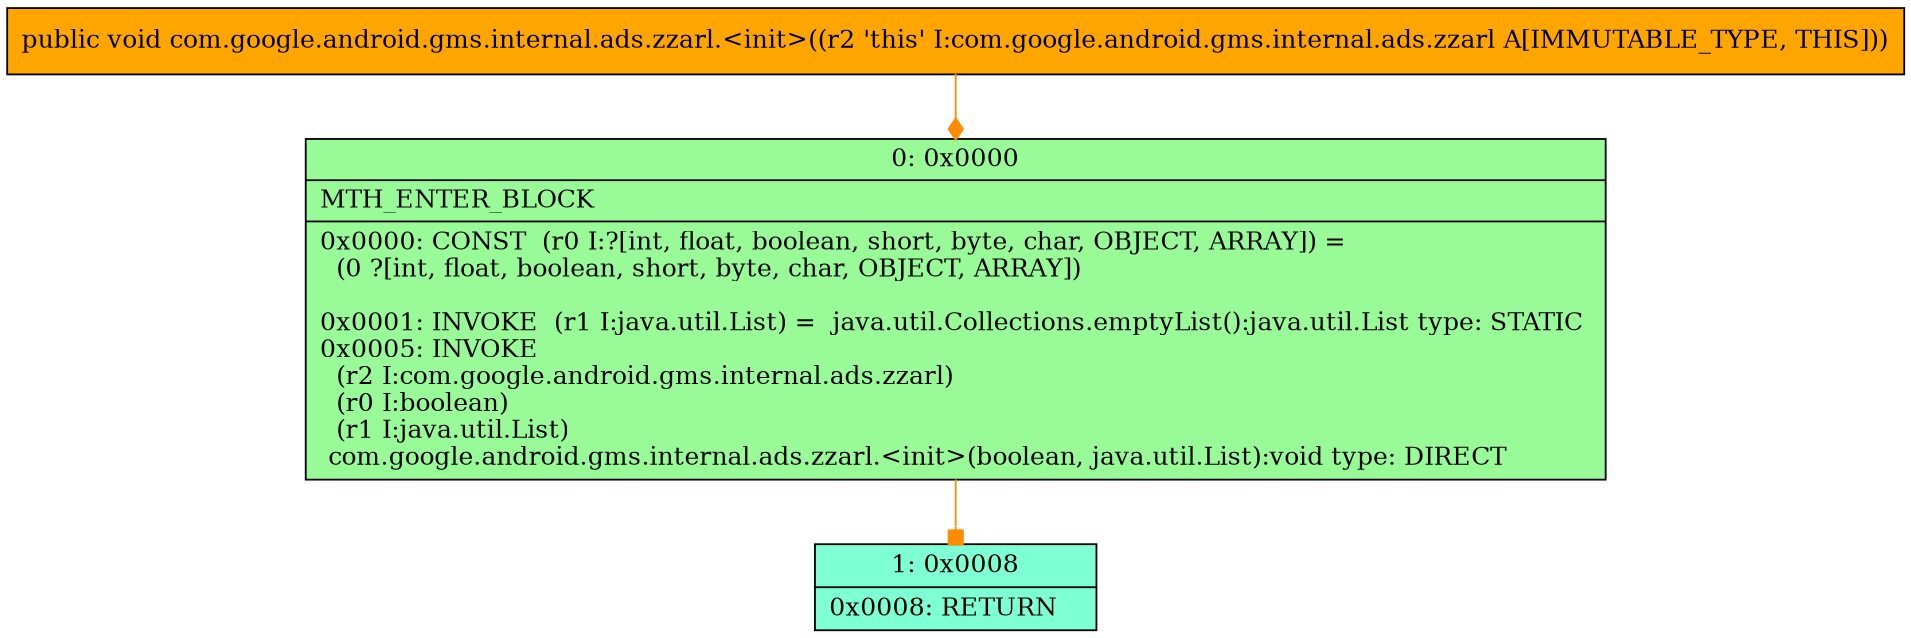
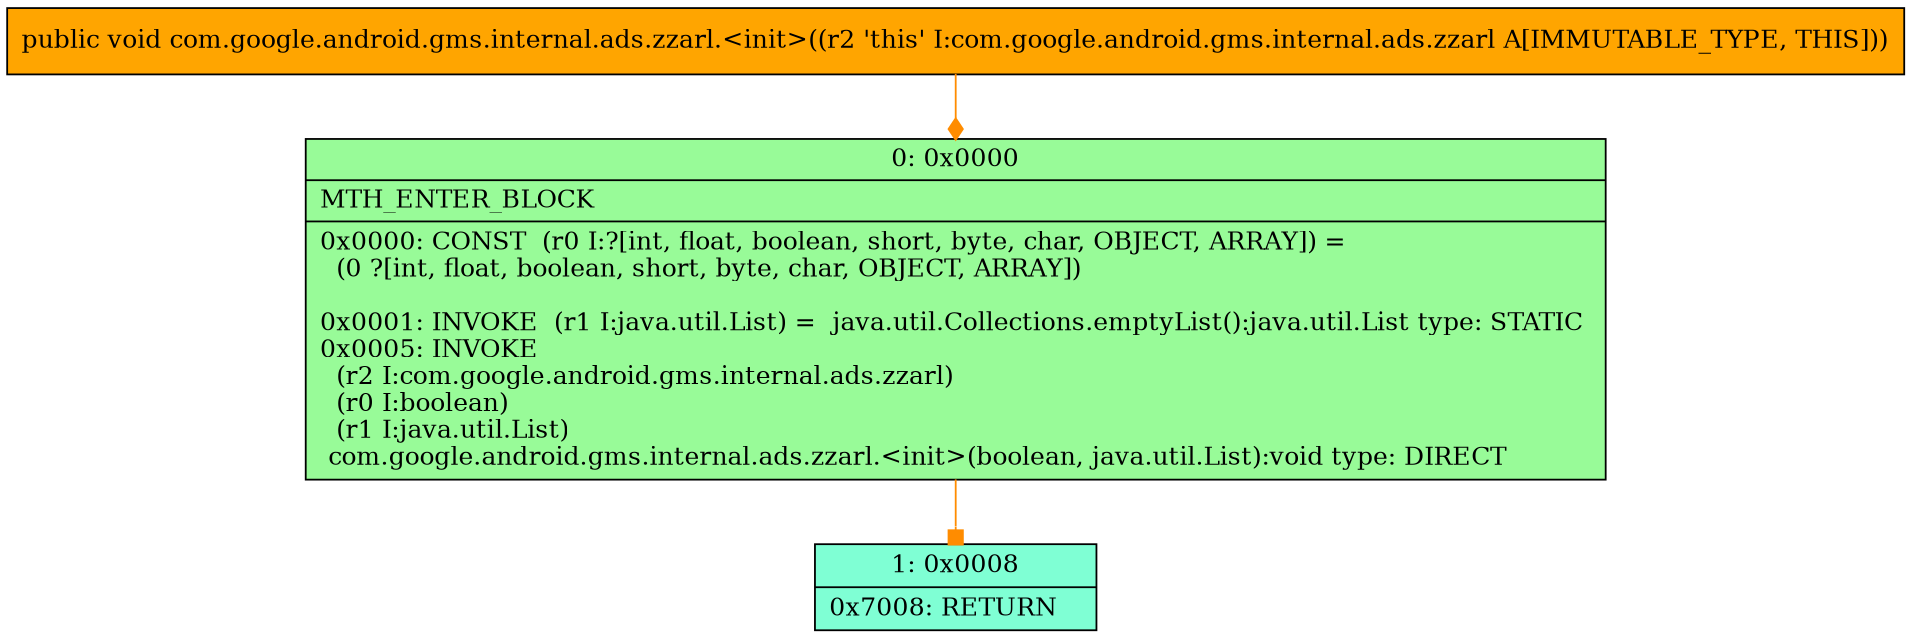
(956, 608) -> (956, 608)
